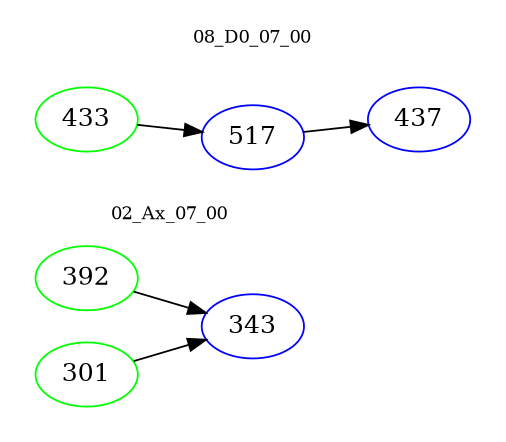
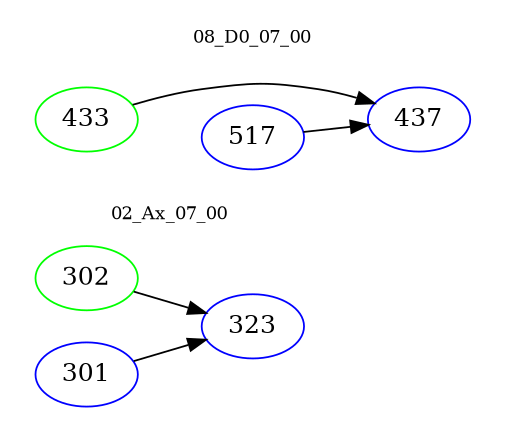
(161, 127) -> (244, 84)
(87, 278) -> (87, 278)
(253, 326) -> (253, 326)
(87, 374) -> (87, 374)
